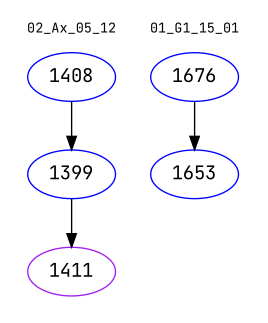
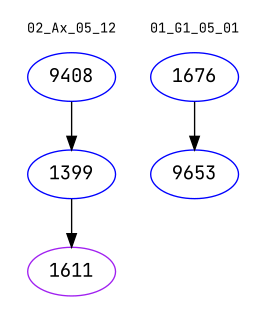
(195, 29) -> (195, 29)
(72, 77) -> (72, 77)
(195, 174) -> (195, 174)
(72, 272) -> (72, 272)
